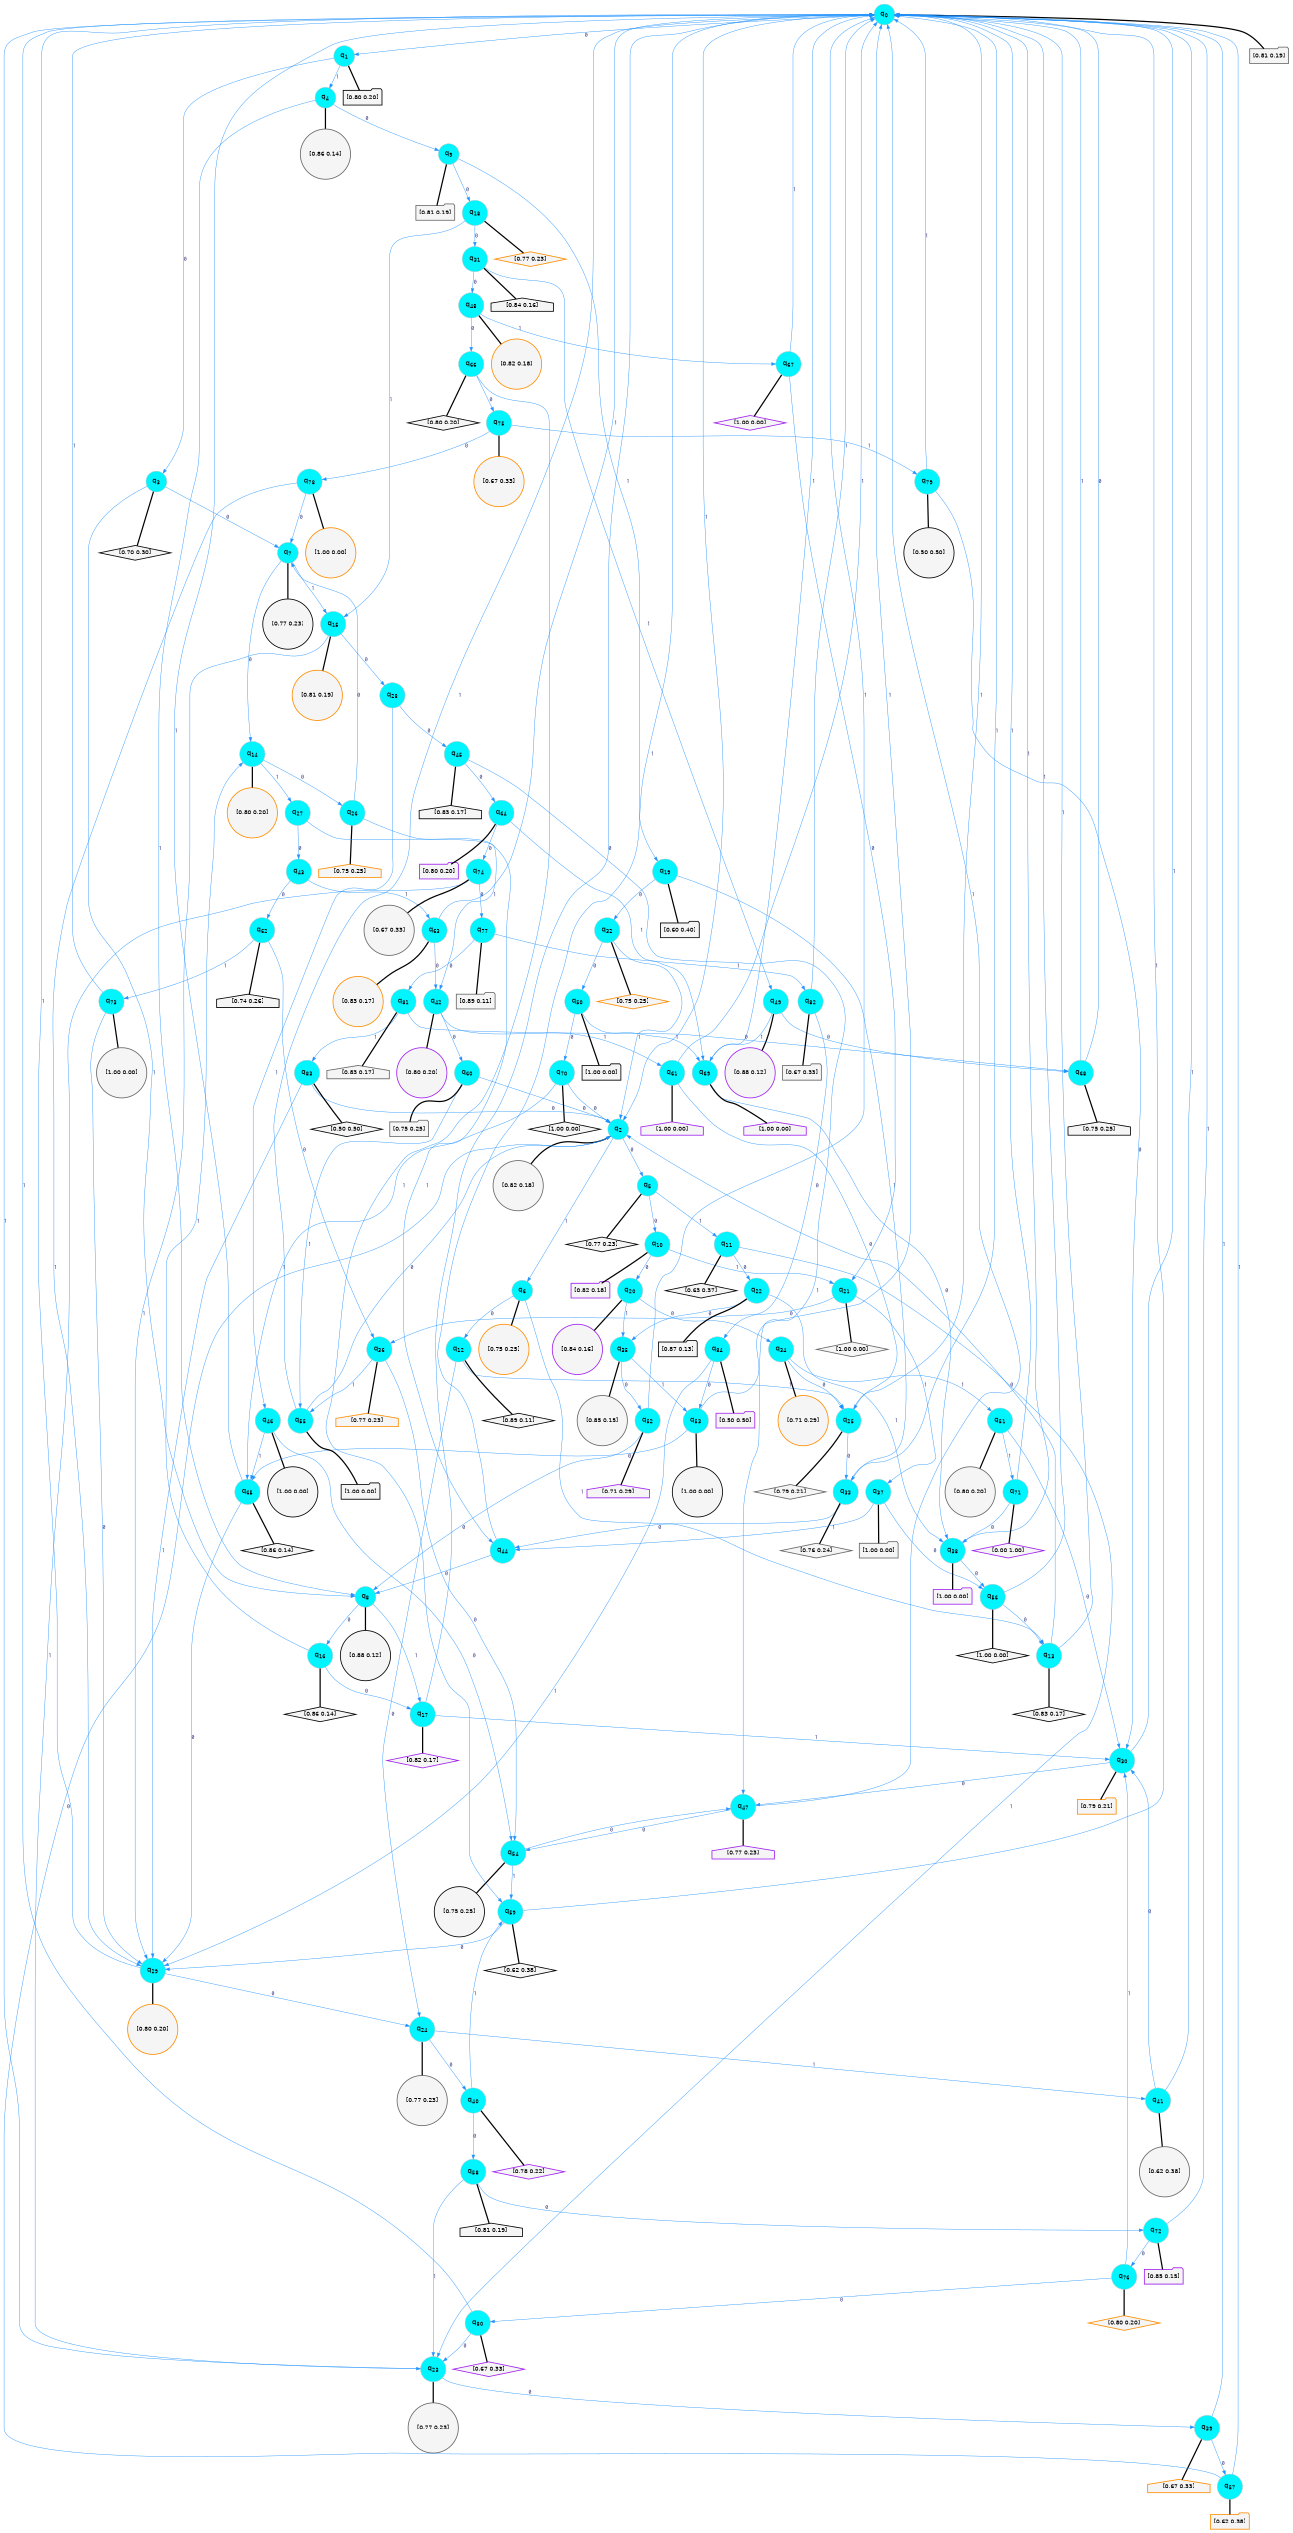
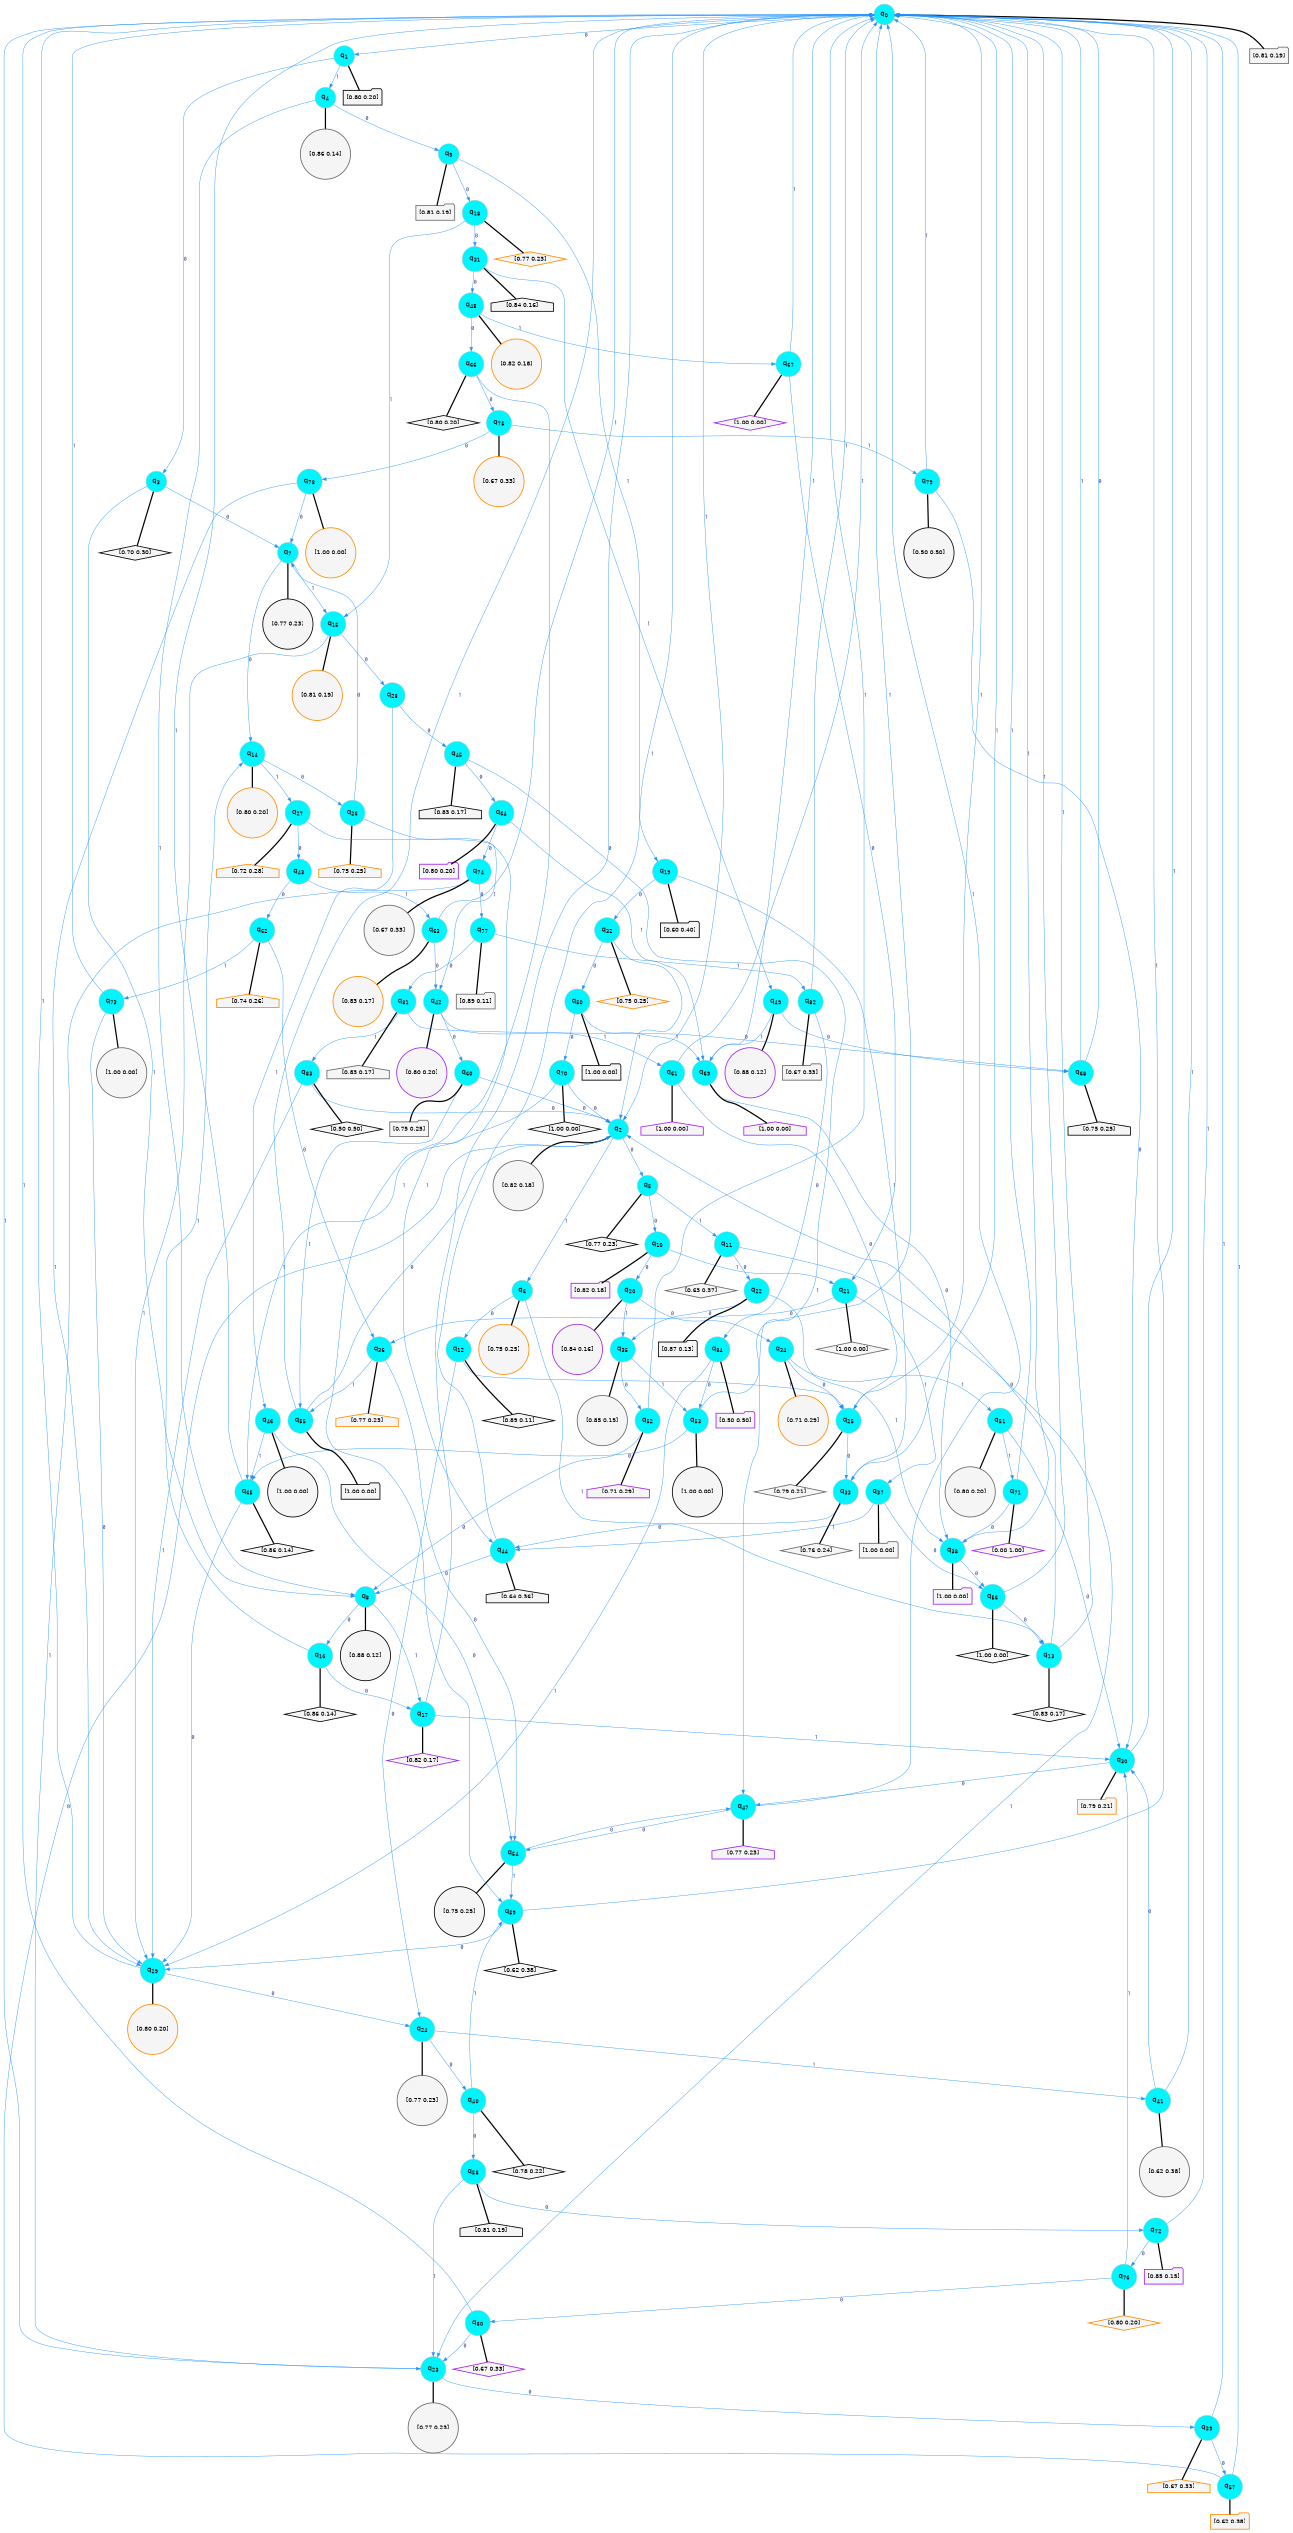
none -> (248, 872)
(248, 1002) -> (248, 1002)
(701, 1291) -> (701, 1291)
none -> (517, 1597)
(529, 2172) -> (529, 2172)
